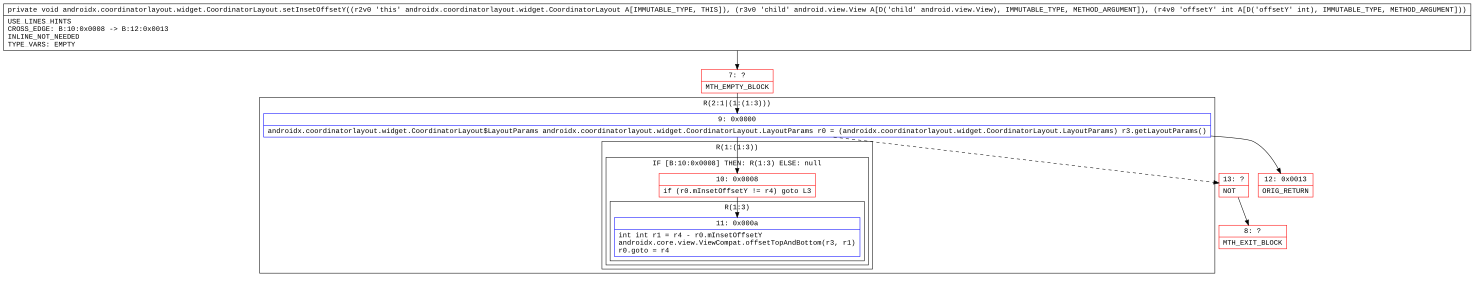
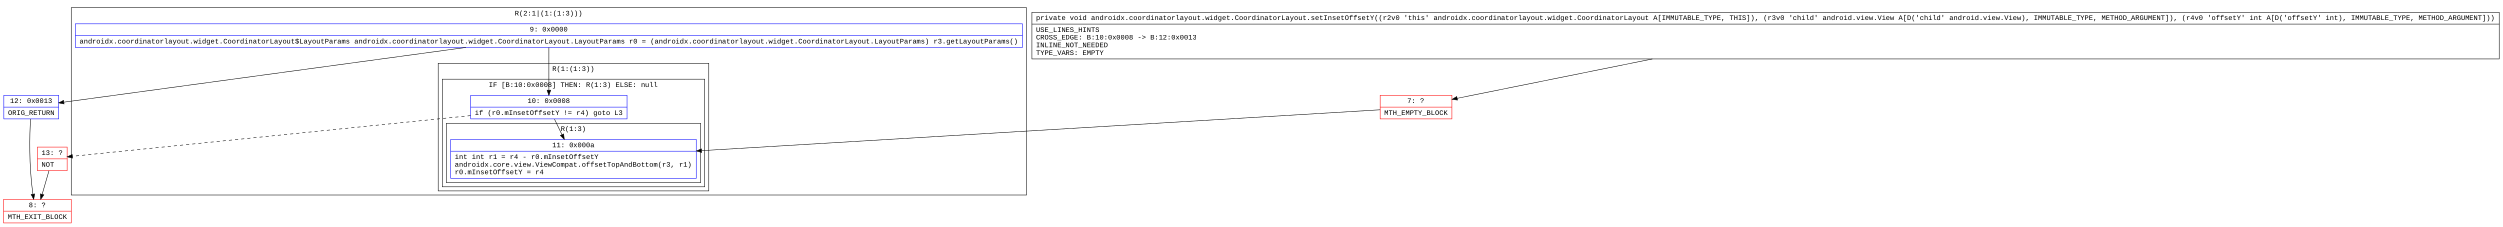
(737, 101) -> (1041, 130)
none -> (30, 157)
(1024, 160) -> (272, 136)
(737, 185) -> (549, 107)
(1286, 185) -> (31, 107)
(644, 250) -> (499, 172)
